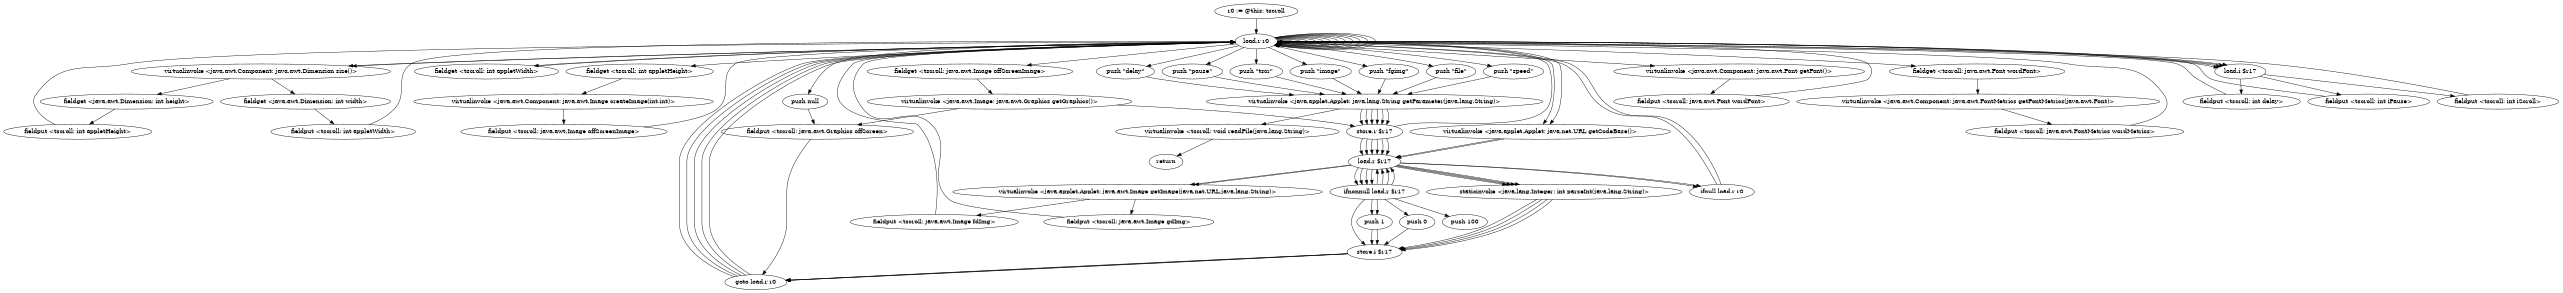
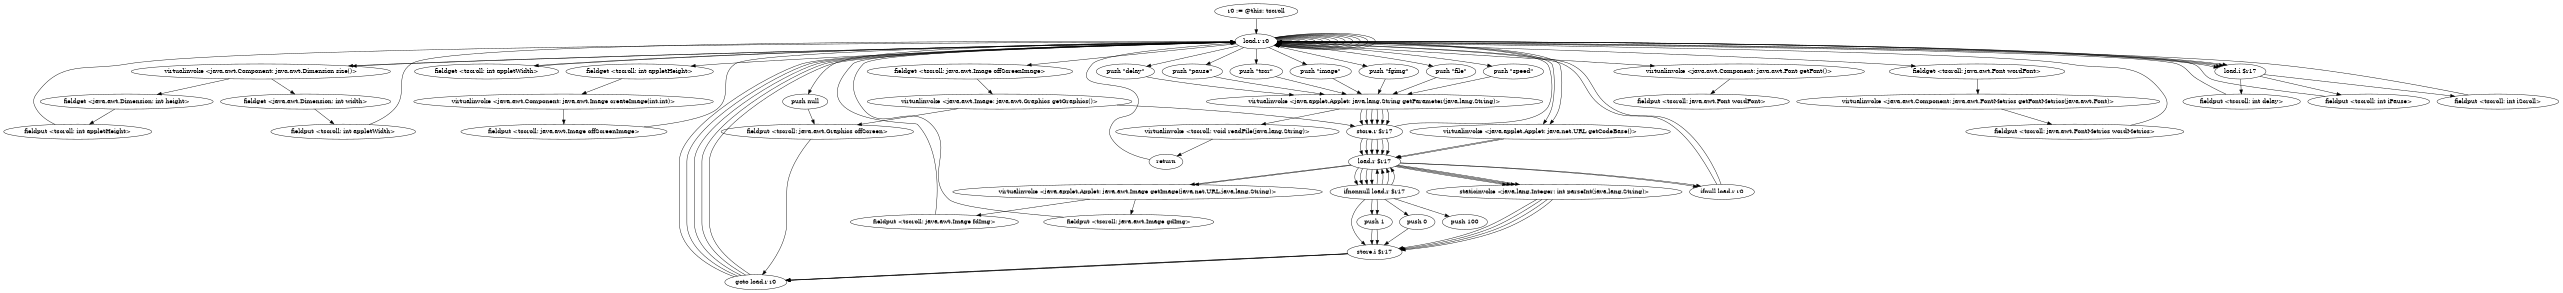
(1820, 55) -> (1087, 78)
